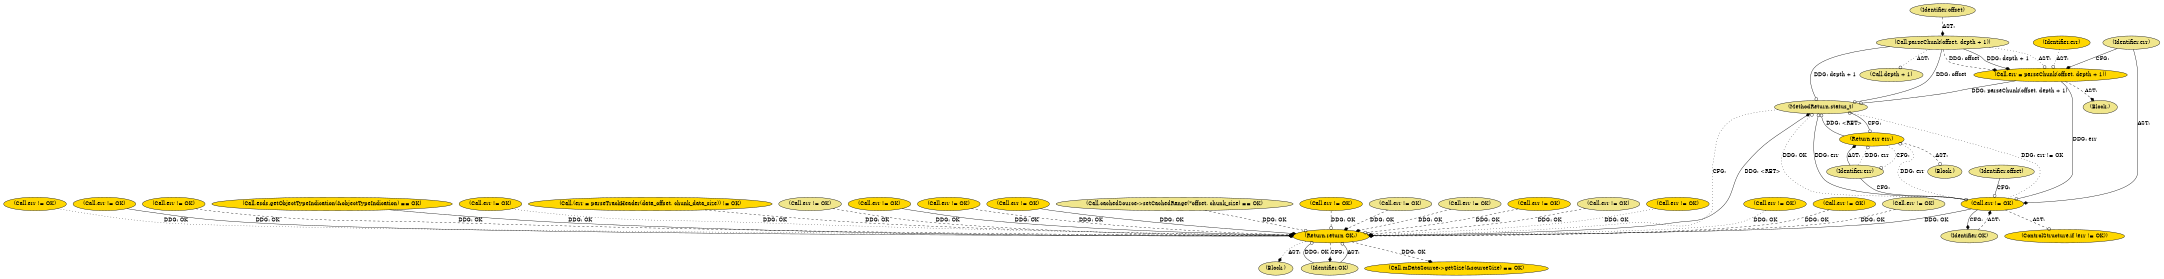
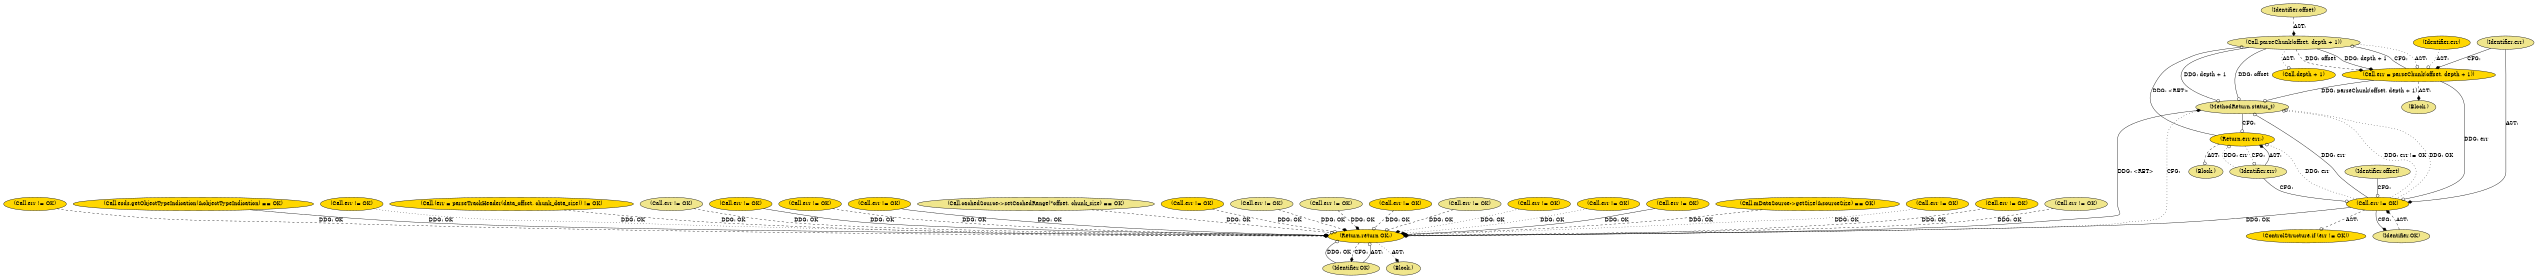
none -> (2382, 54)
(1891, 75) -> (2304, 75)
(1830, 129) -> (2155, 83)
(1390, 251) -> (1585, 226)
